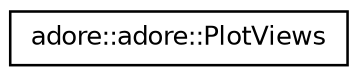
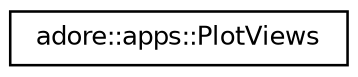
(179, 38) -> (179, 38)
